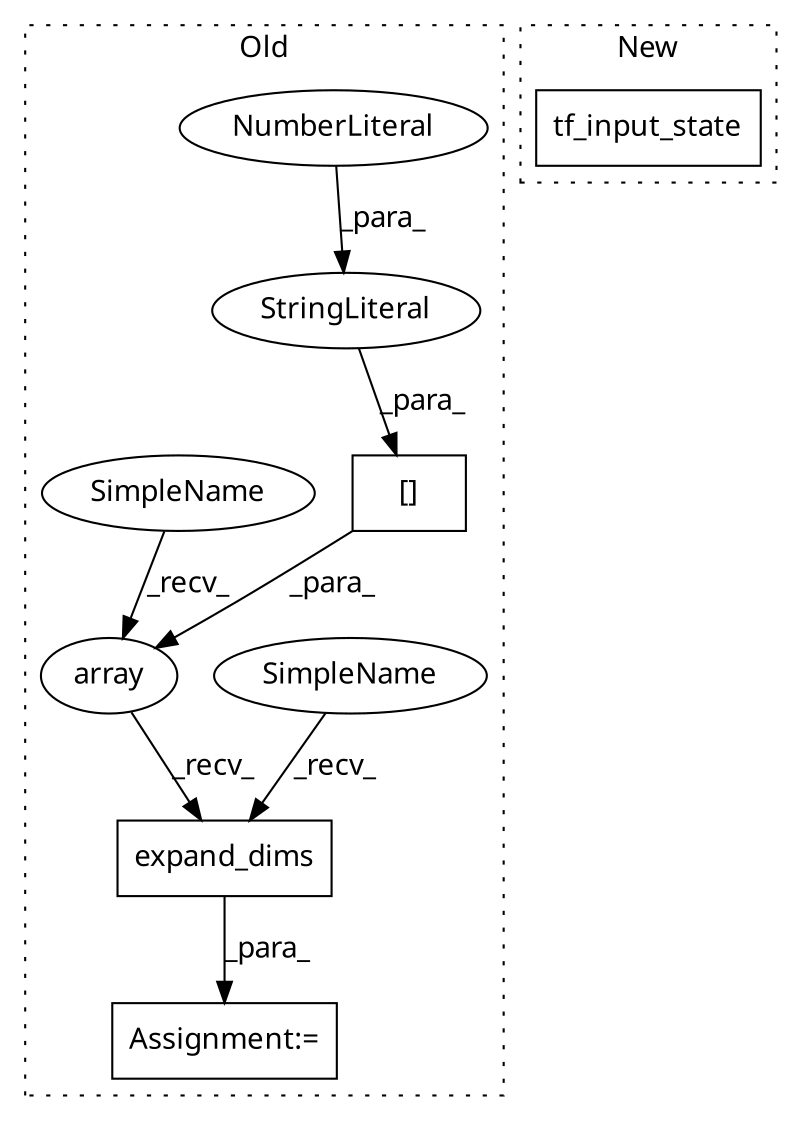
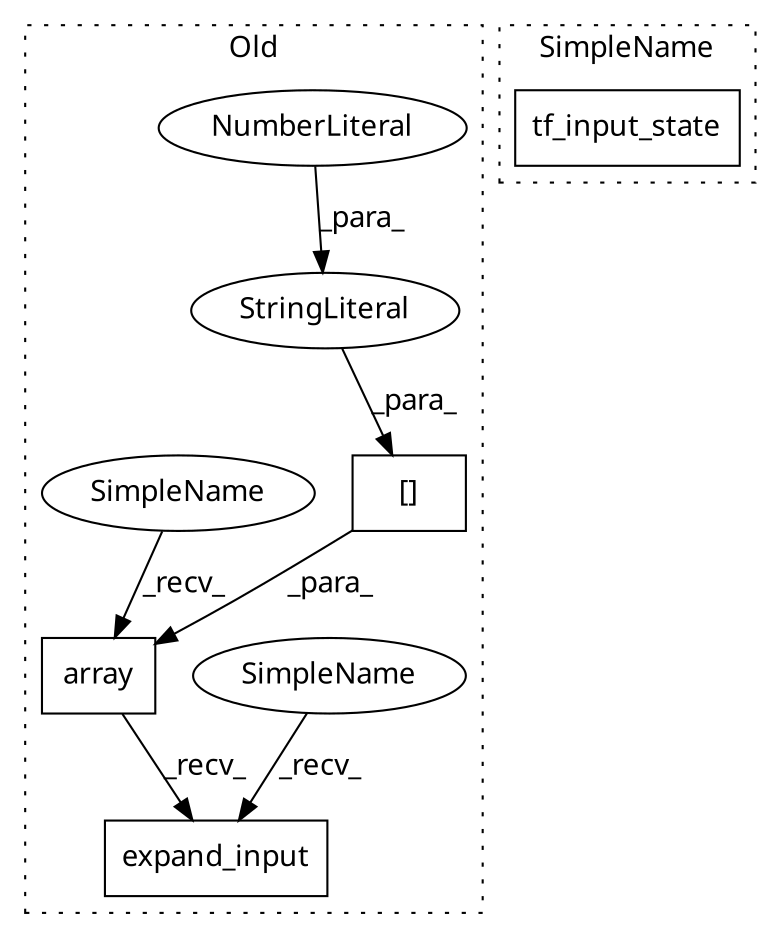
(648, 49) -> (627, 49)
(109, 676) -> (99, 676)
(225, 858) -> (216, 858)
(225, 1041) -> none
